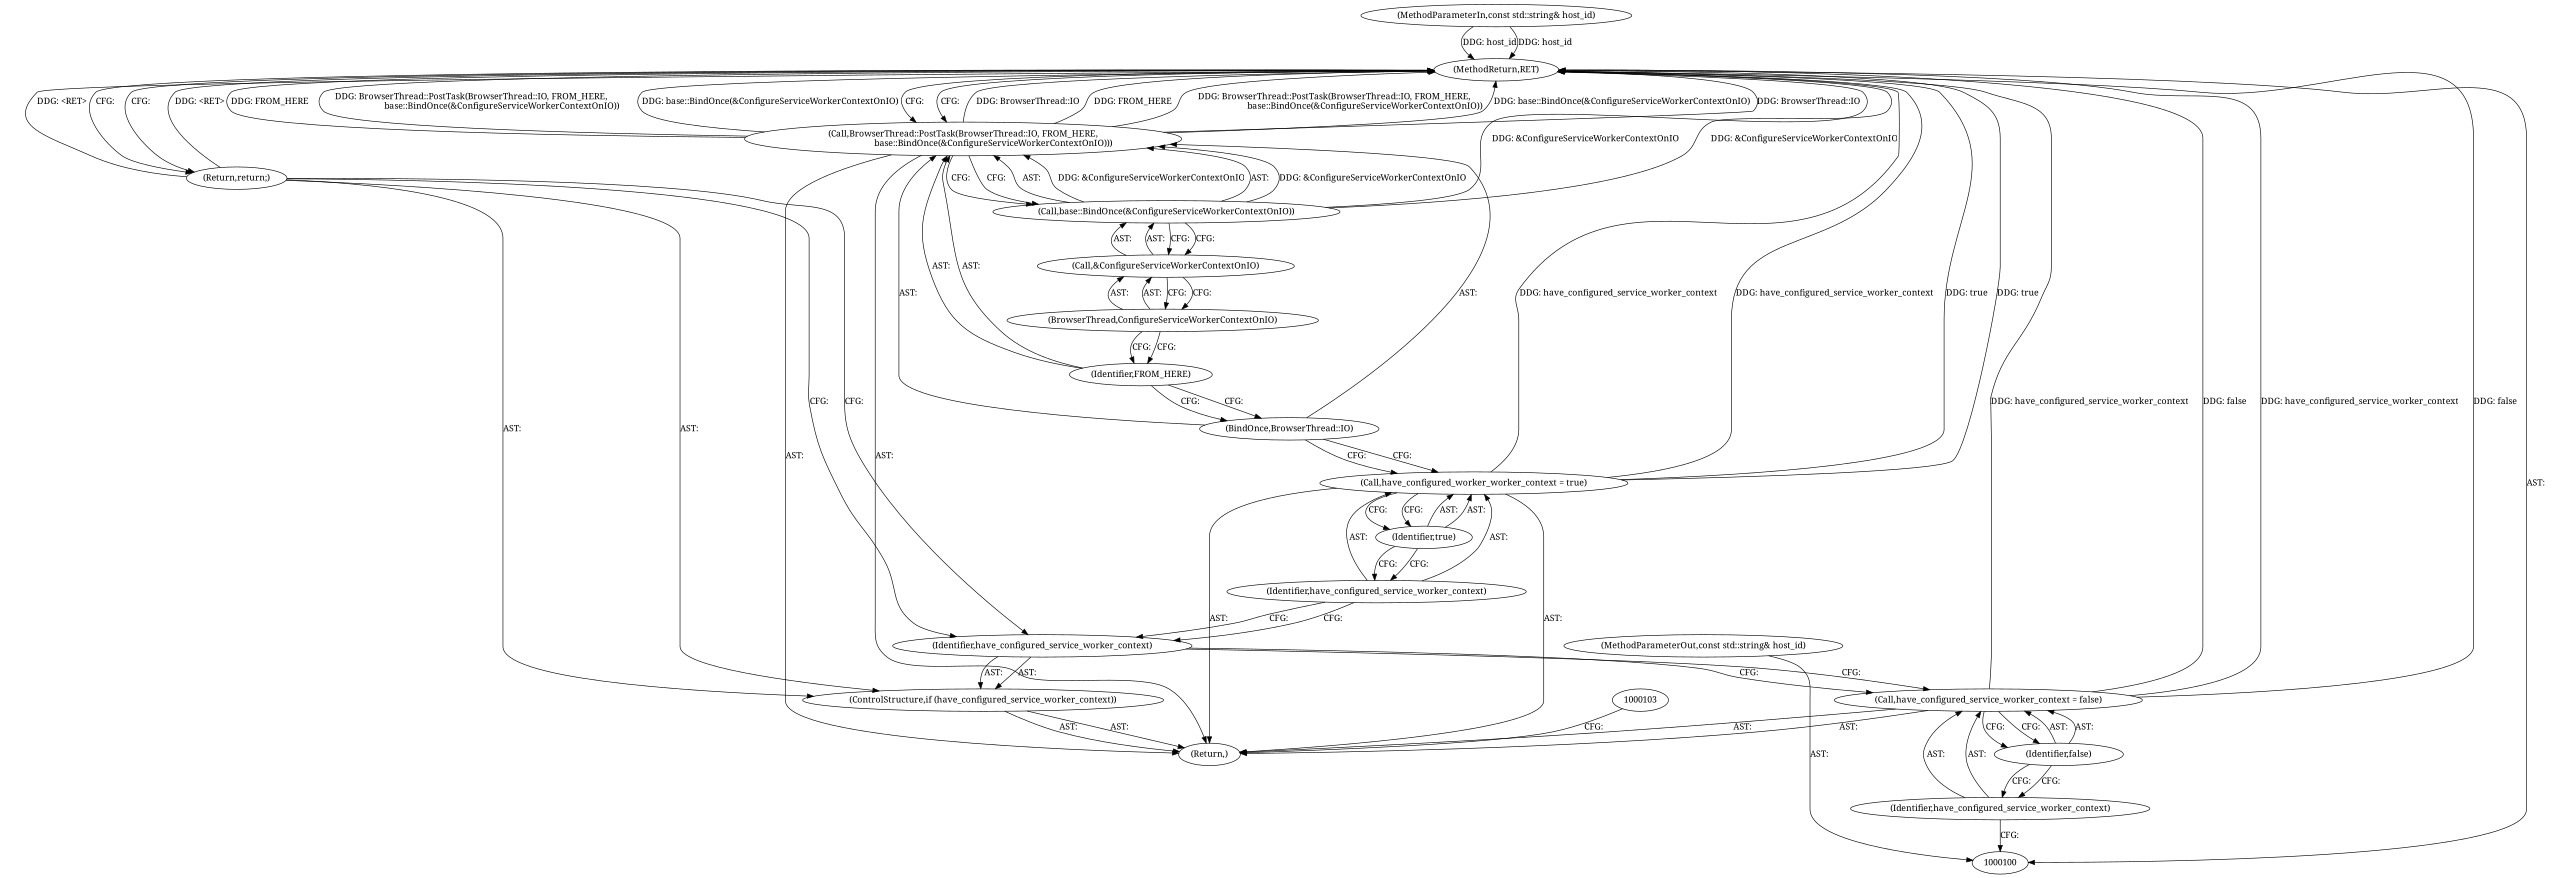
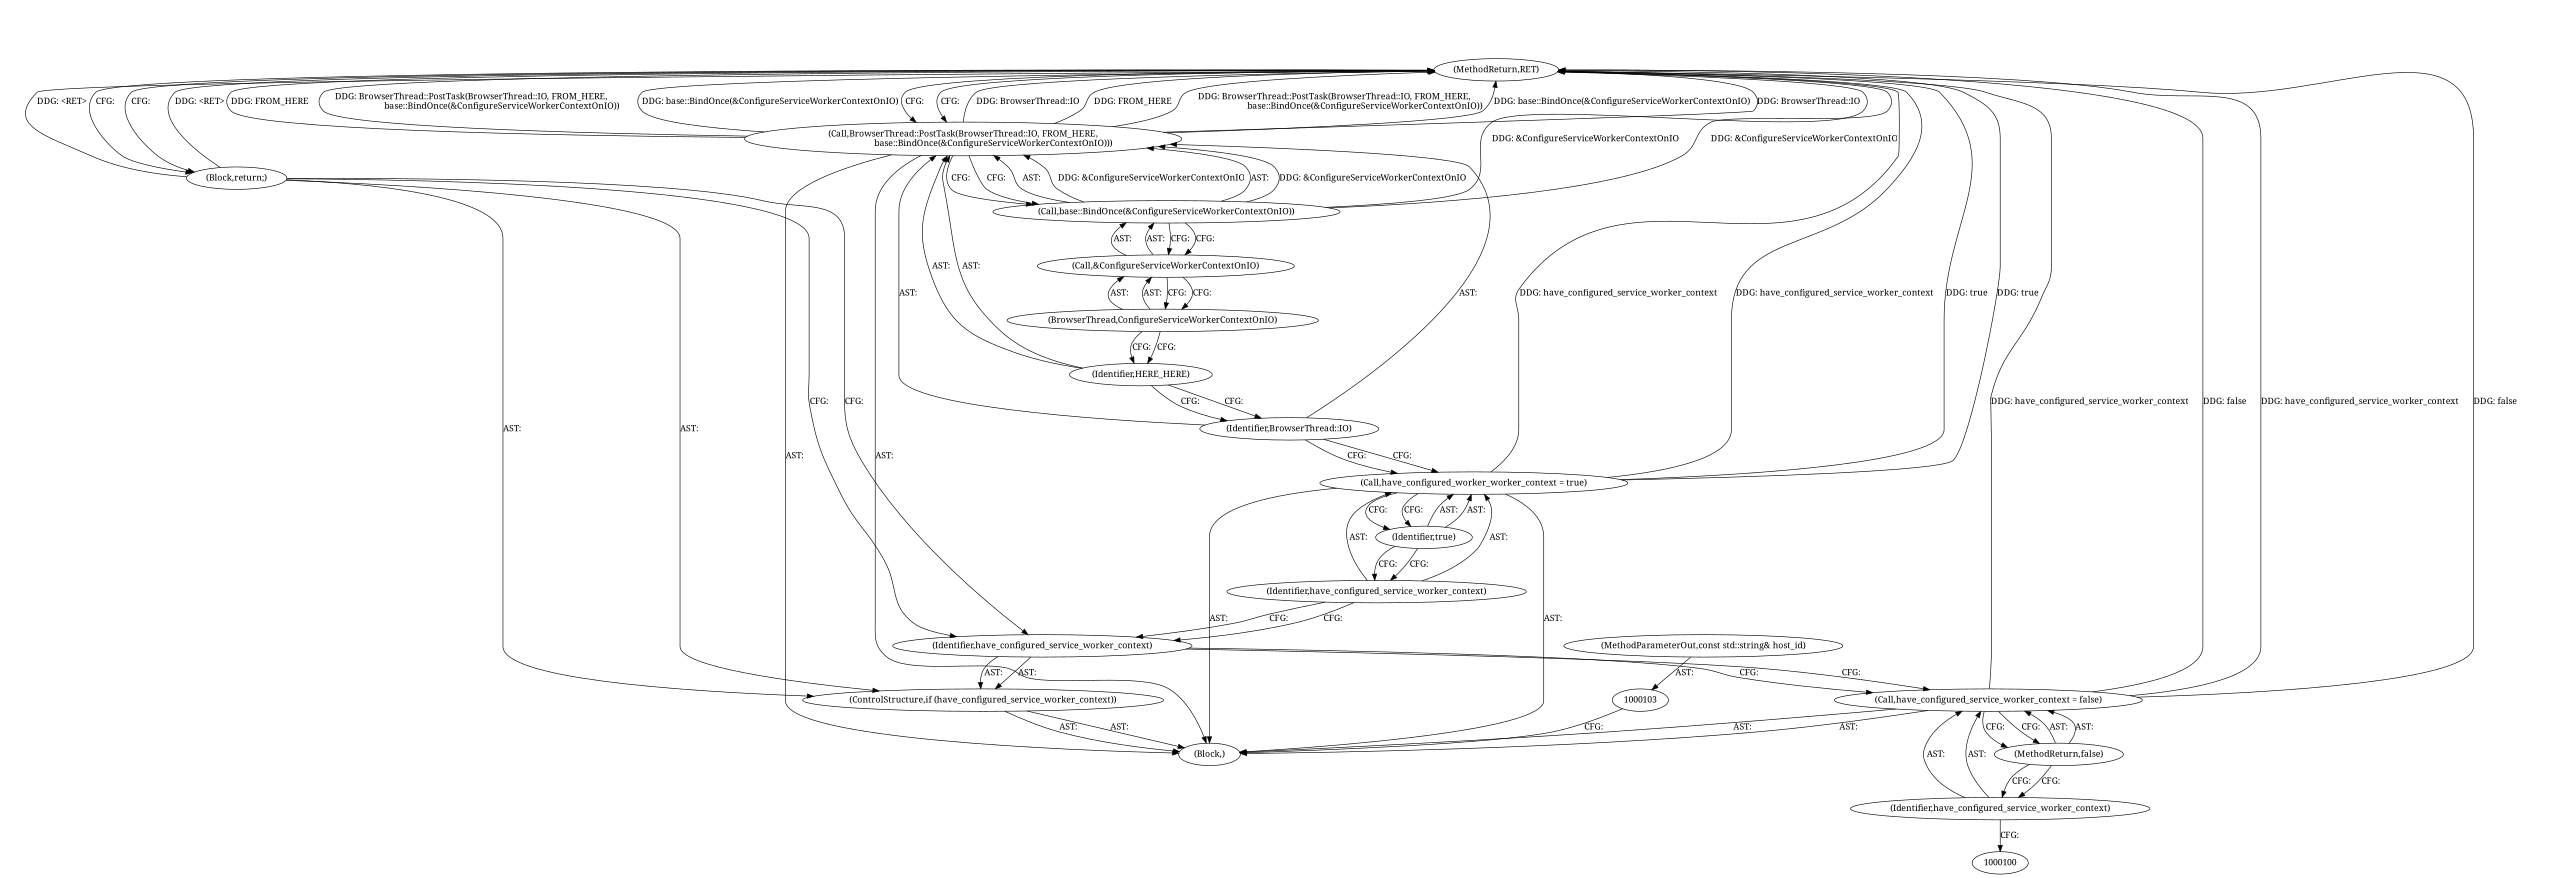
(1496, 16) -> none
(237, 178) -> (237, 178)
(2527, 225) -> none
(1141, 375) -> (1141, 375)
(1289, 429) -> (1289, 429)
(1209, 754) -> (1209, 754)
(2059, 754) -> (2059, 754)
(1810, 806) -> (1674, 671)
